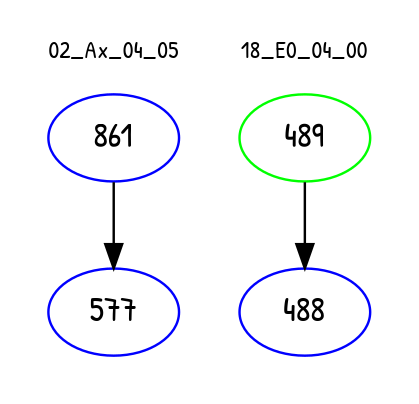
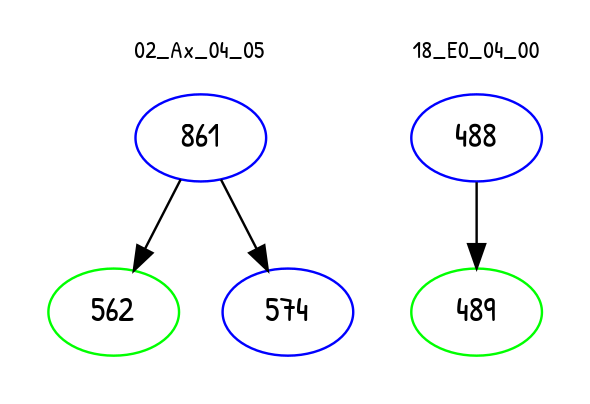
(305, 213) -> (477, 213)
none -> (114, 312)
(114, 312) -> (288, 312)
